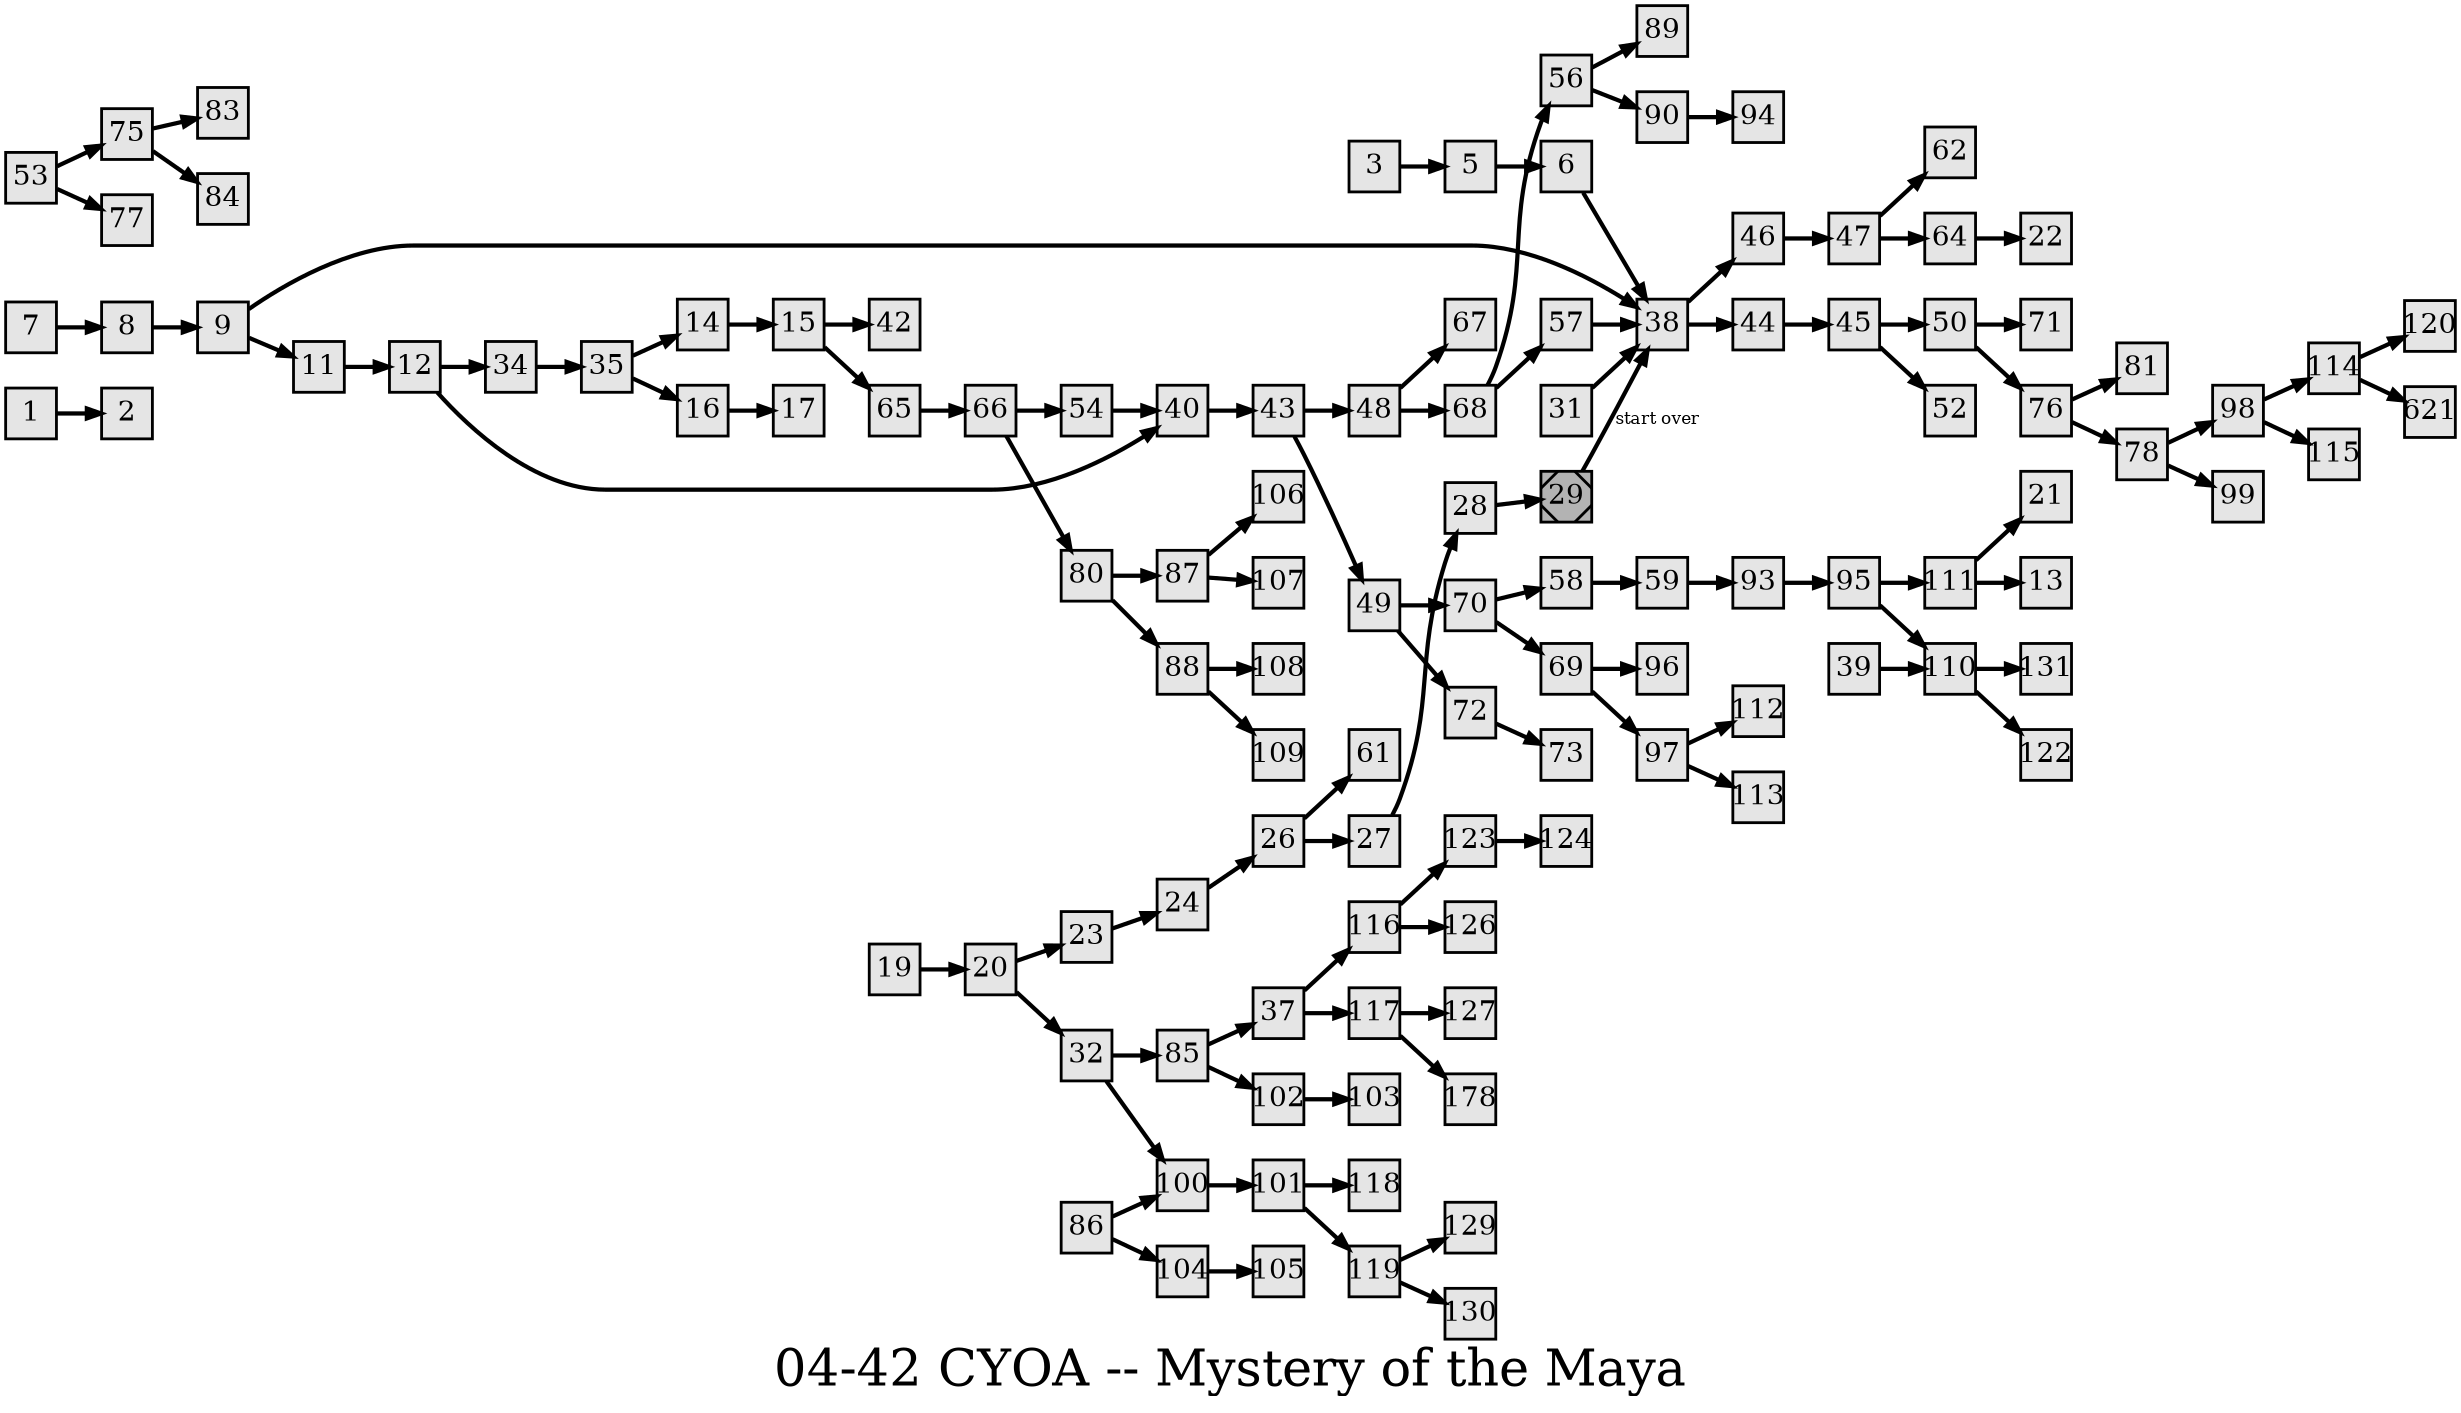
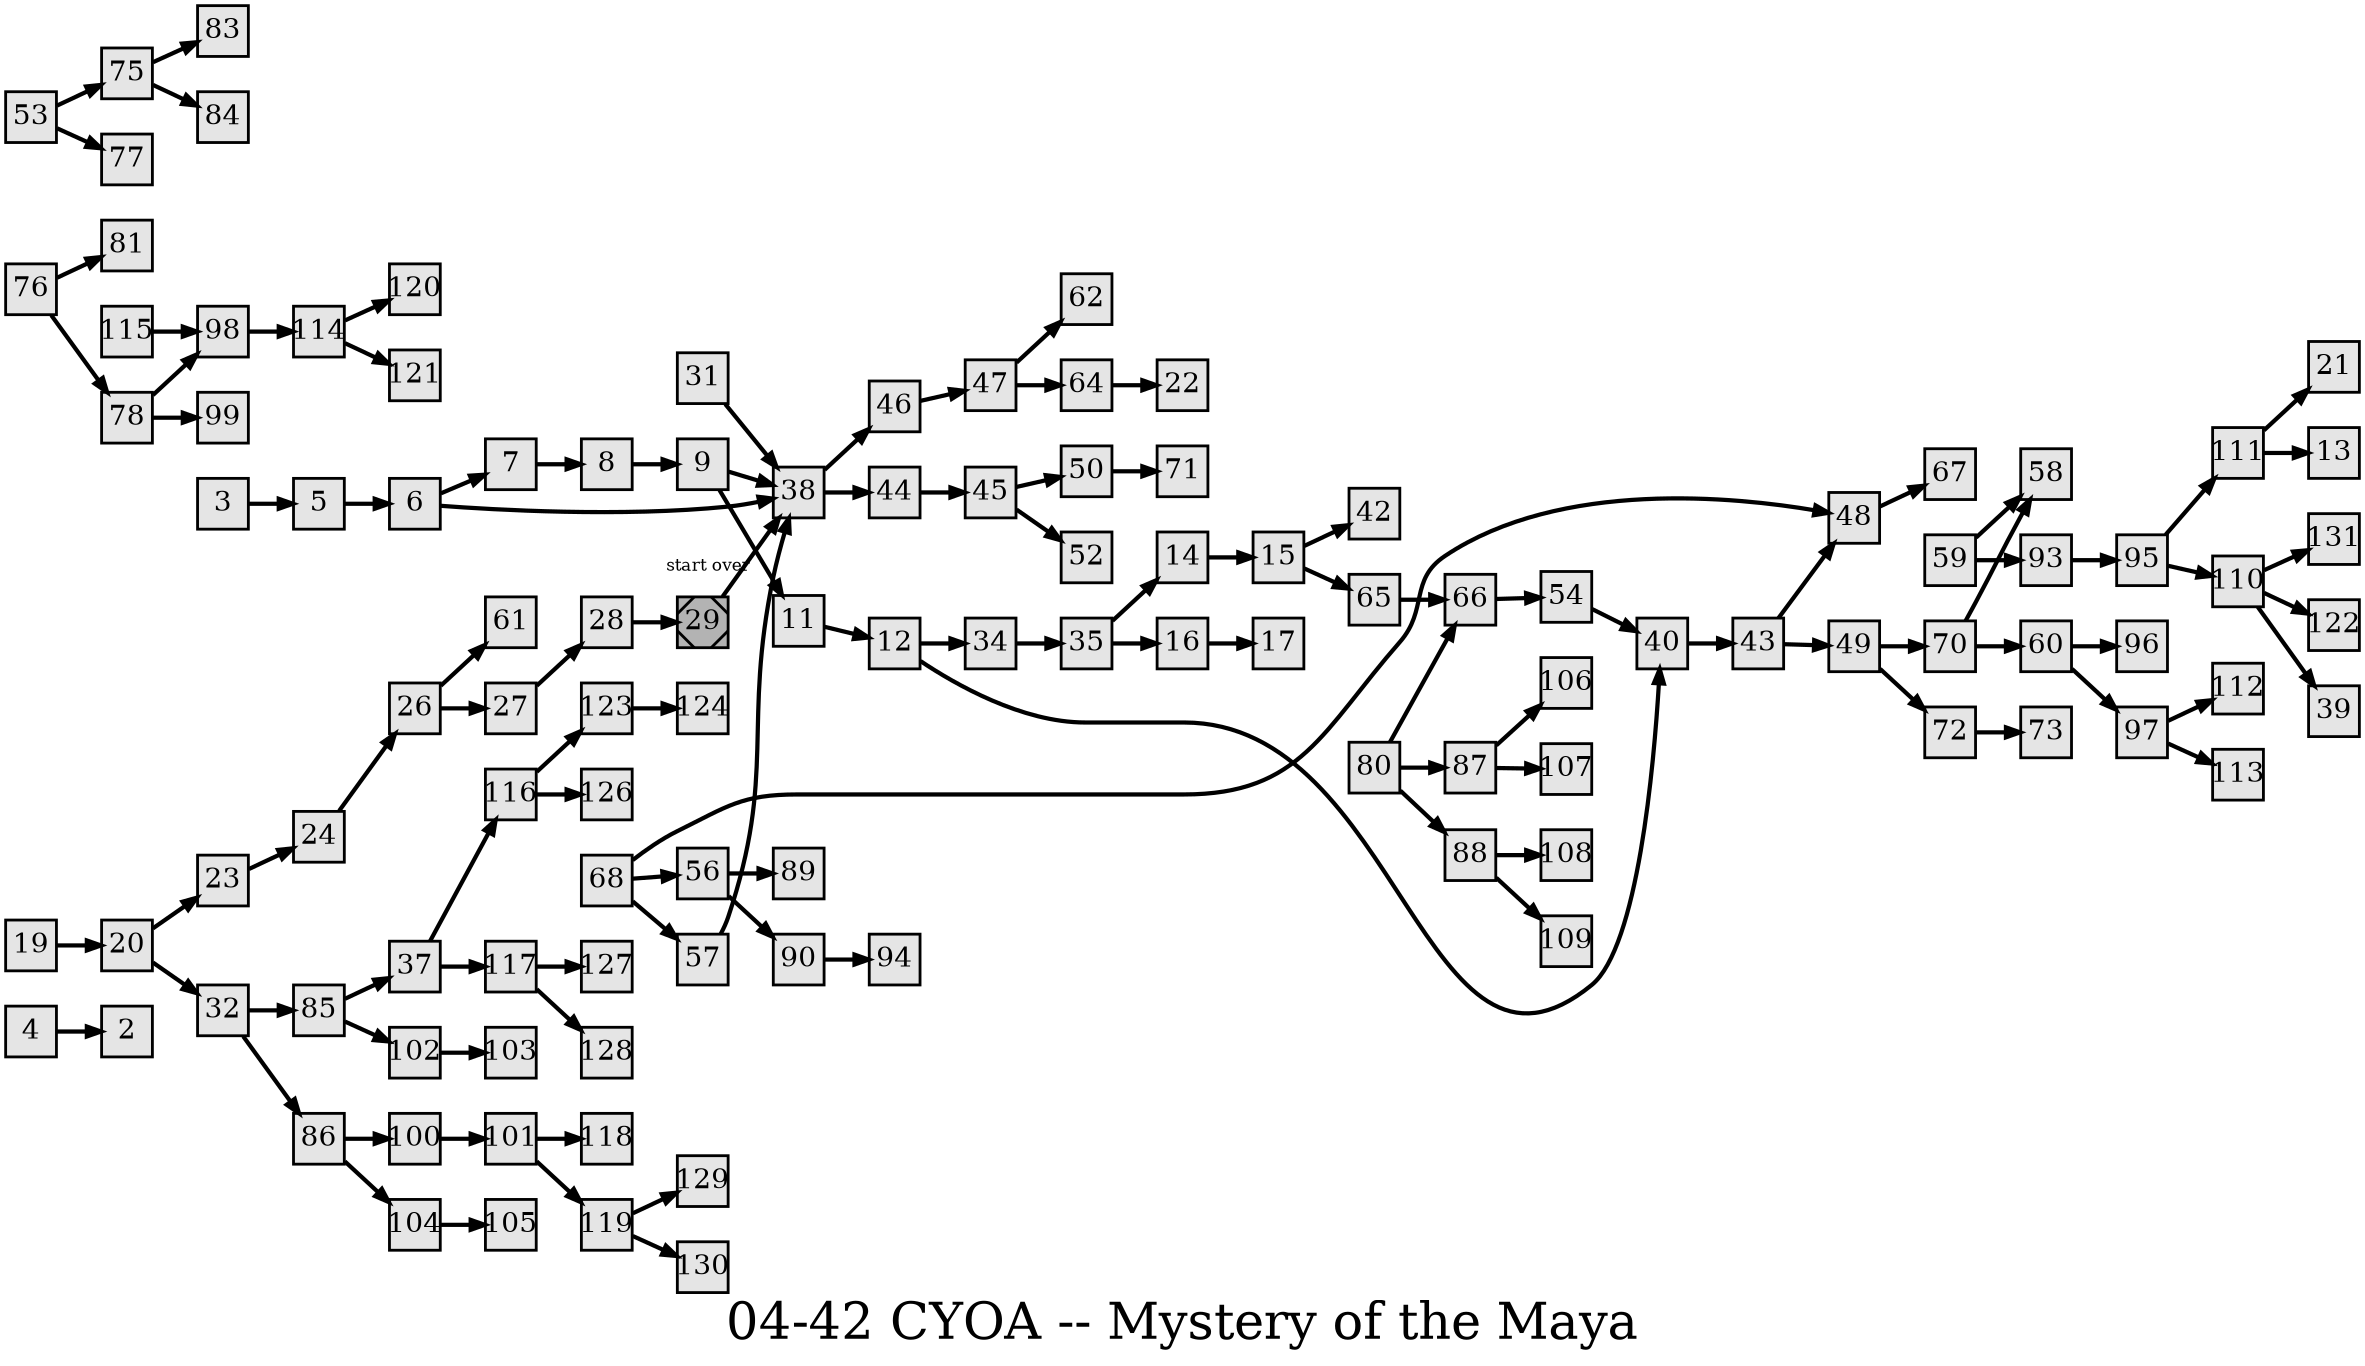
(1993, 363) -> none
(1415, 411) -> (1275, 774)
(2430, 412) -> (415, 375)
(31, 413) -> (31, 1032)
(2280, 429) -> (168, 332)
none -> (456, 487)
(1039, 494) -> (1419, 690)
(1607, 583) -> (1993, 522)
(1566, 669) -> (2046, 646)
(1895, 669) -> (2282, 640)
(1470, 1099) -> (607, 1053)
(1130, 1114) -> (267, 1069)
